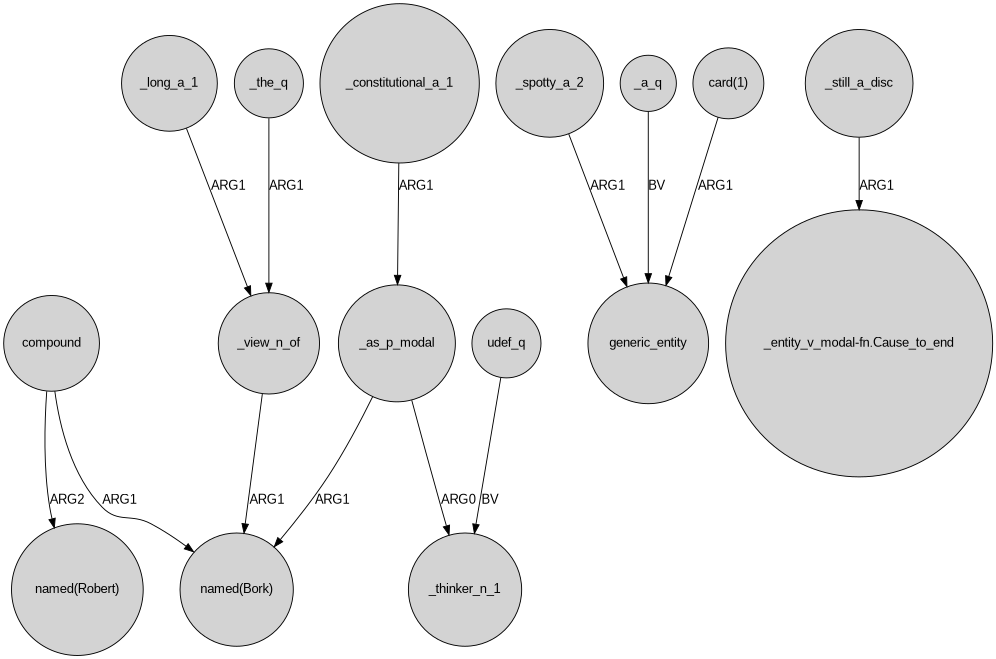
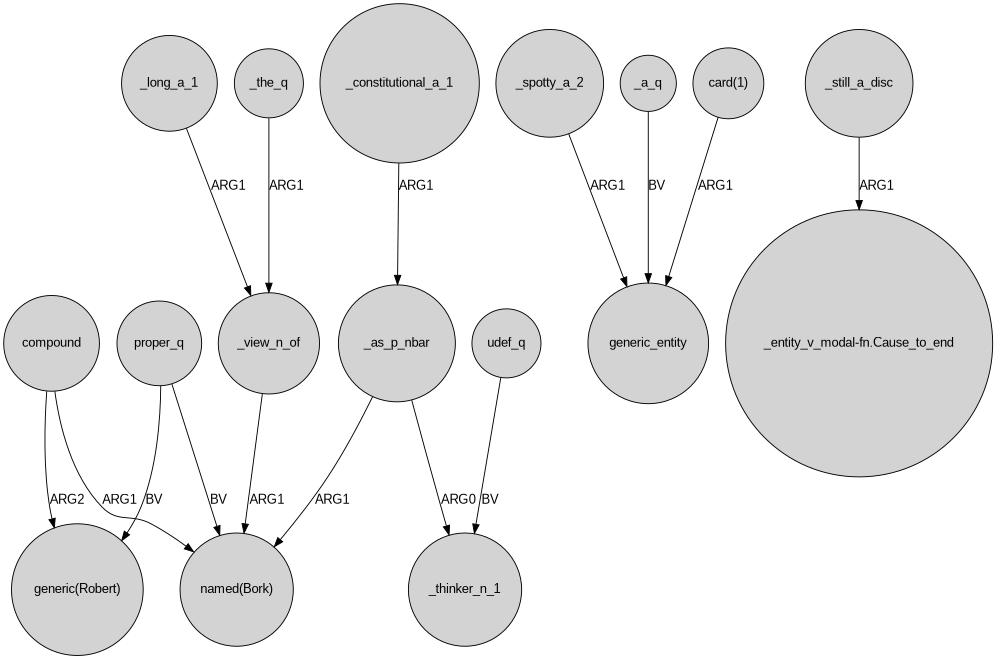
none -> (159, 343)
(397, 343) -> (397, 343)
(77, 590) -> (77, 590)
